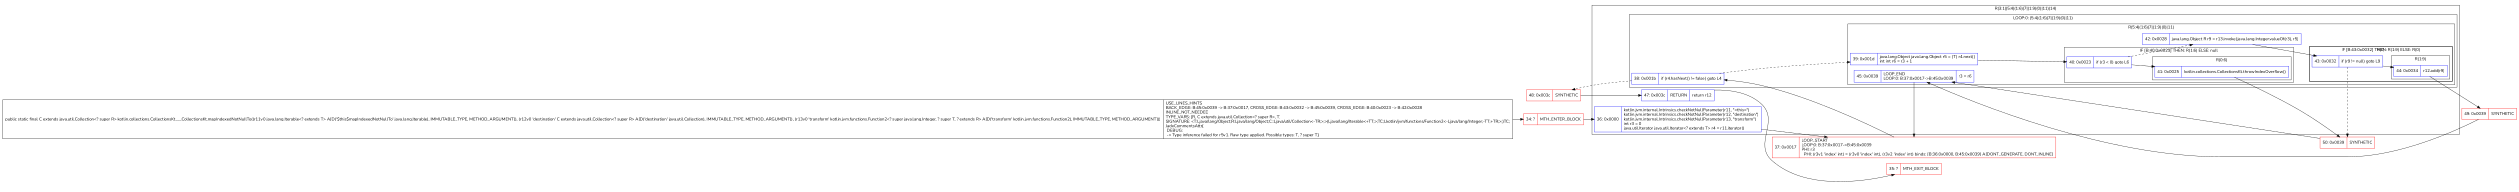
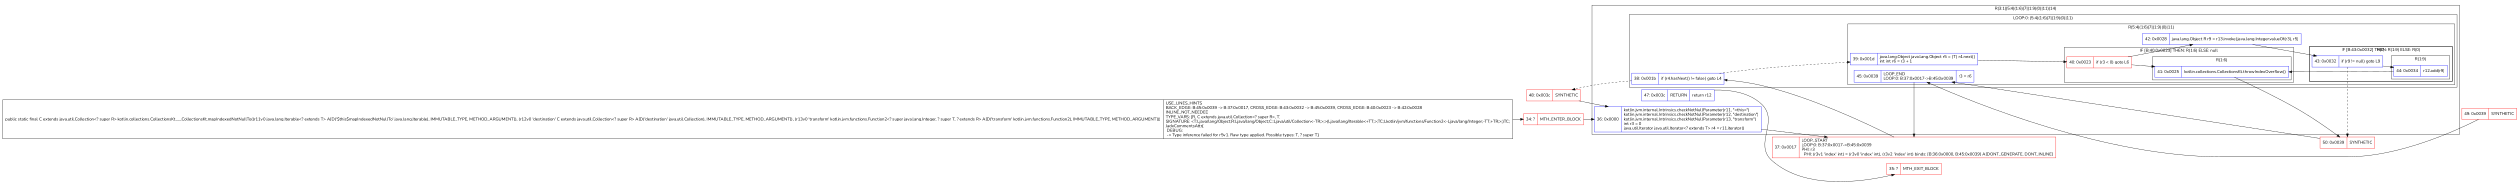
(2159, 51) -> (2159, 51)
(2222, 60) -> (2222, 60)
(2099, 62) -> (2099, 62)
(2454, 92) -> (2343, 72)
(1610, 95) -> (1590, 103)
